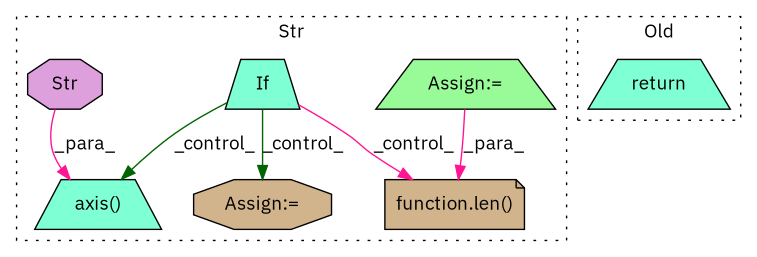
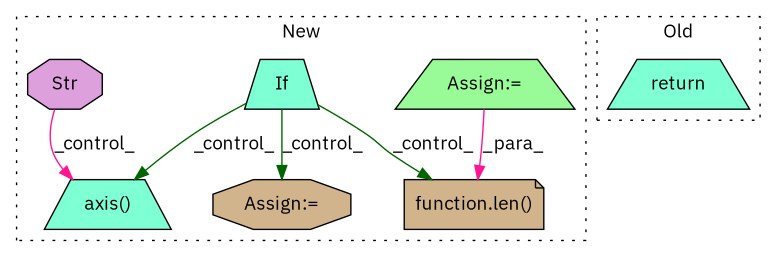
(292, 32) -> (301, 32)
(351, 137) -> (370, 137)
(86, 144) -> (95, 144)
